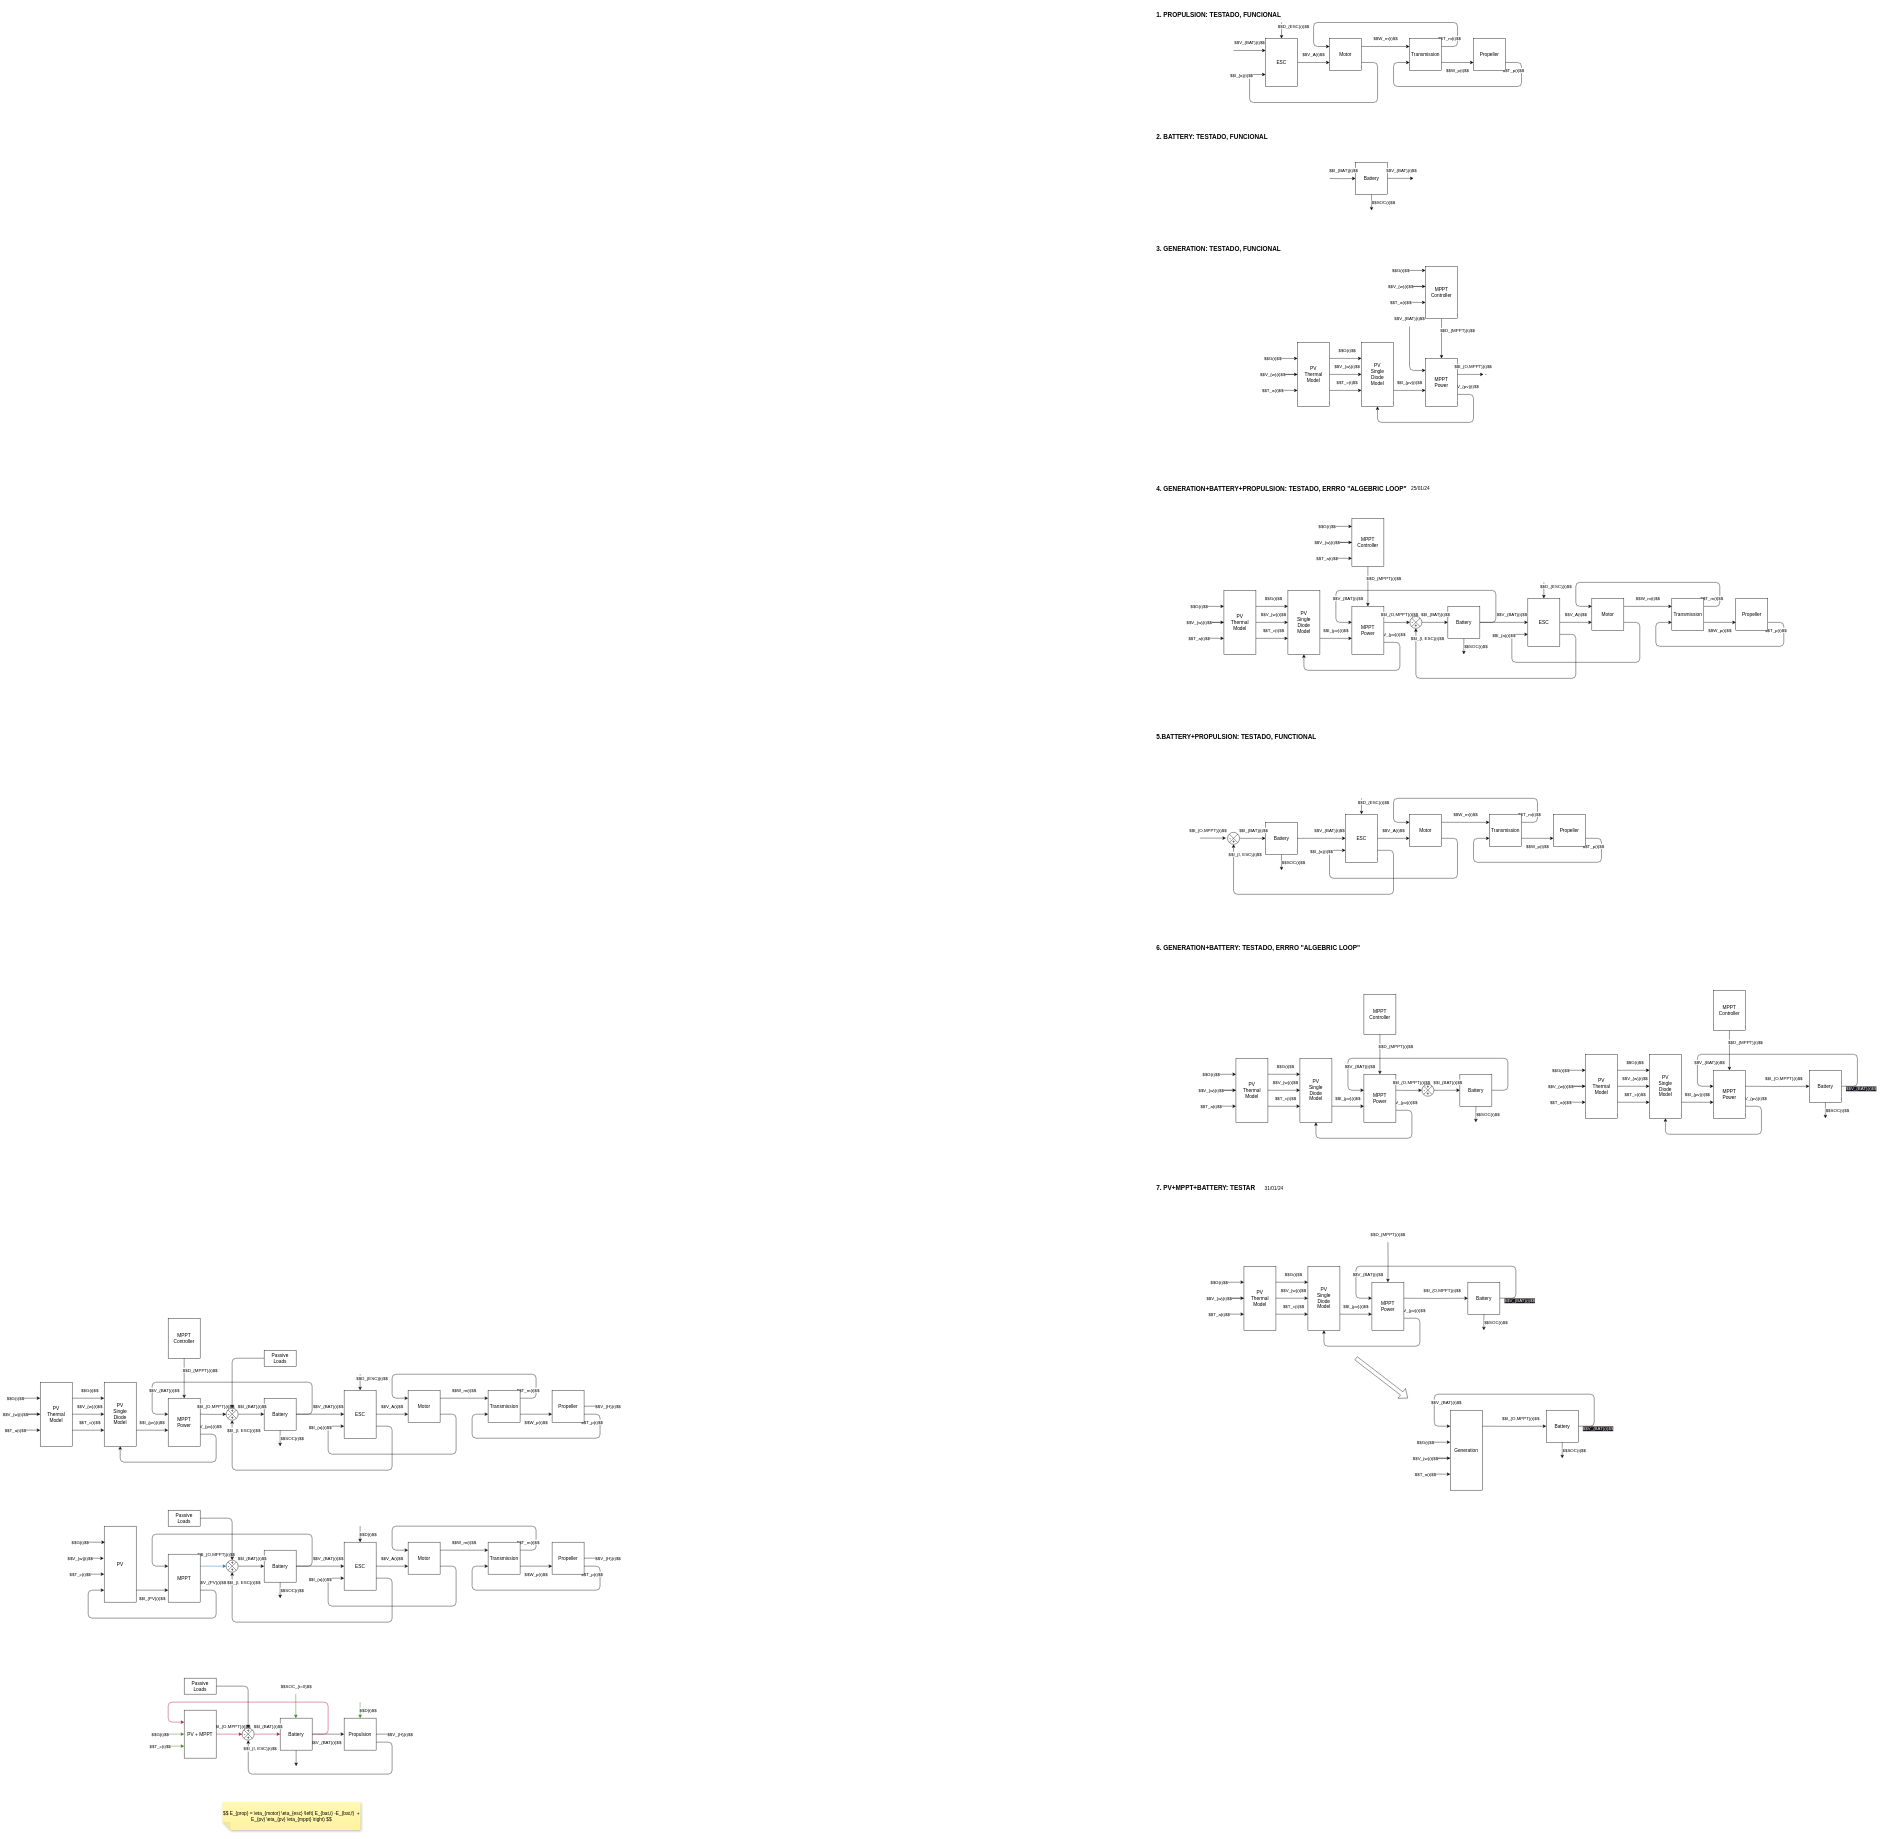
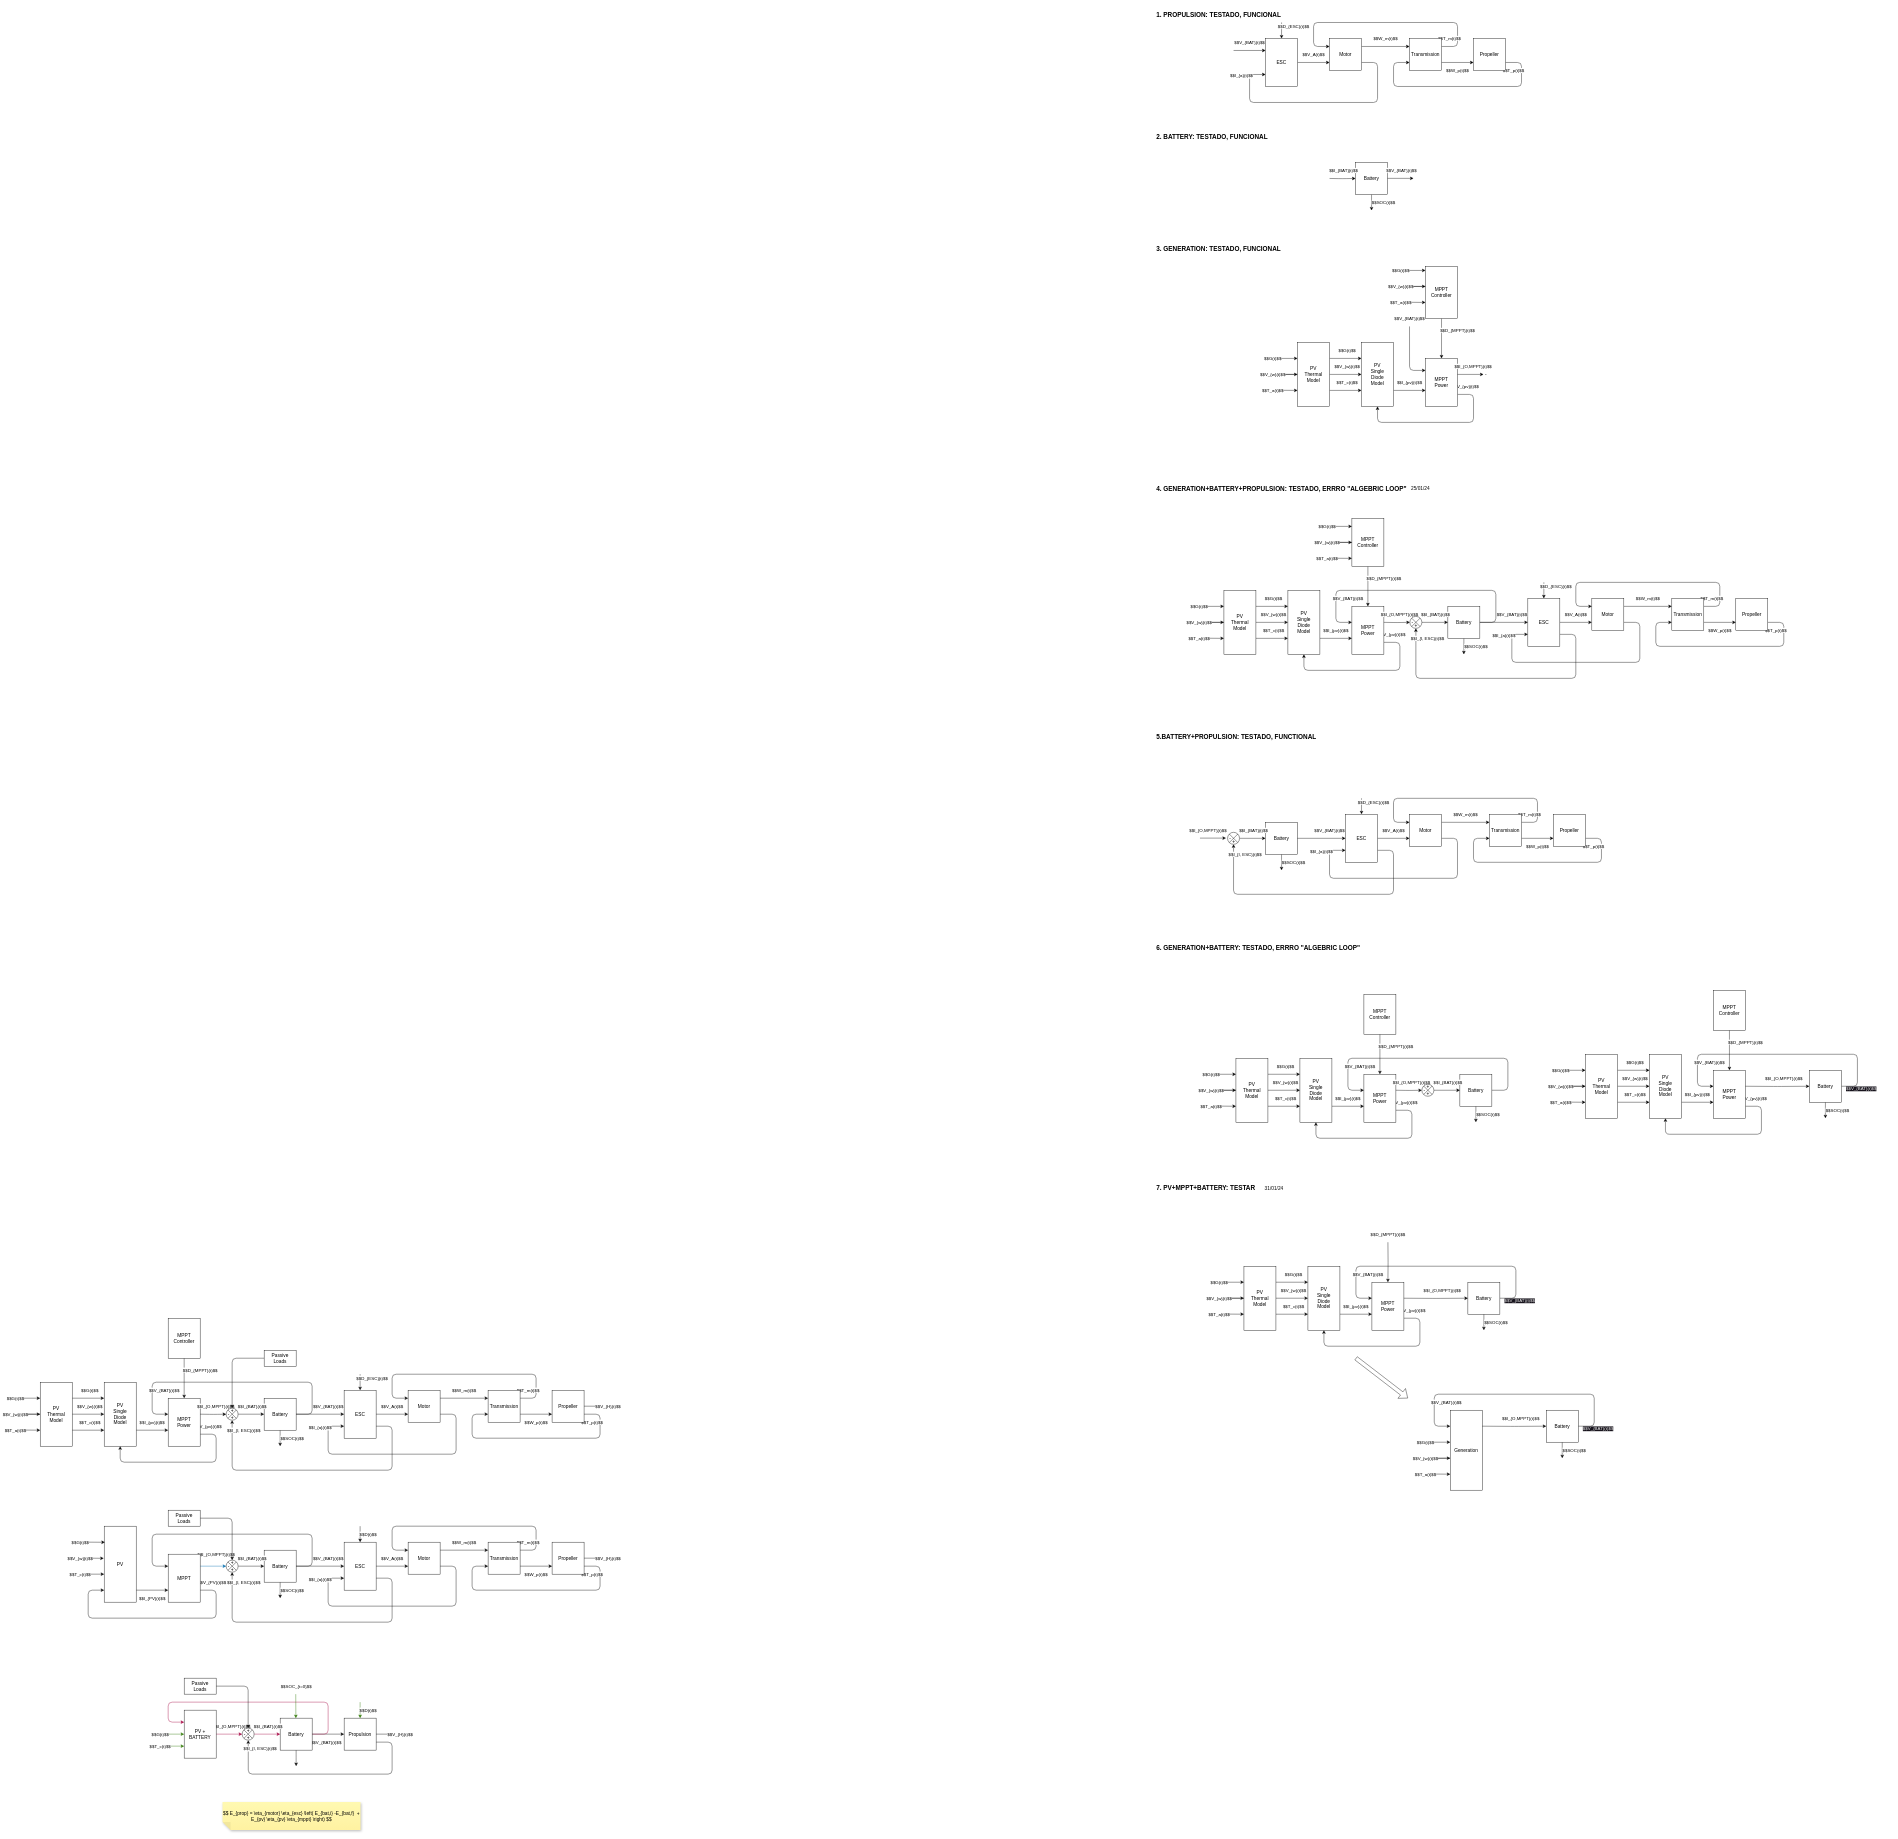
(200, 1734) -> (200, 1734)
